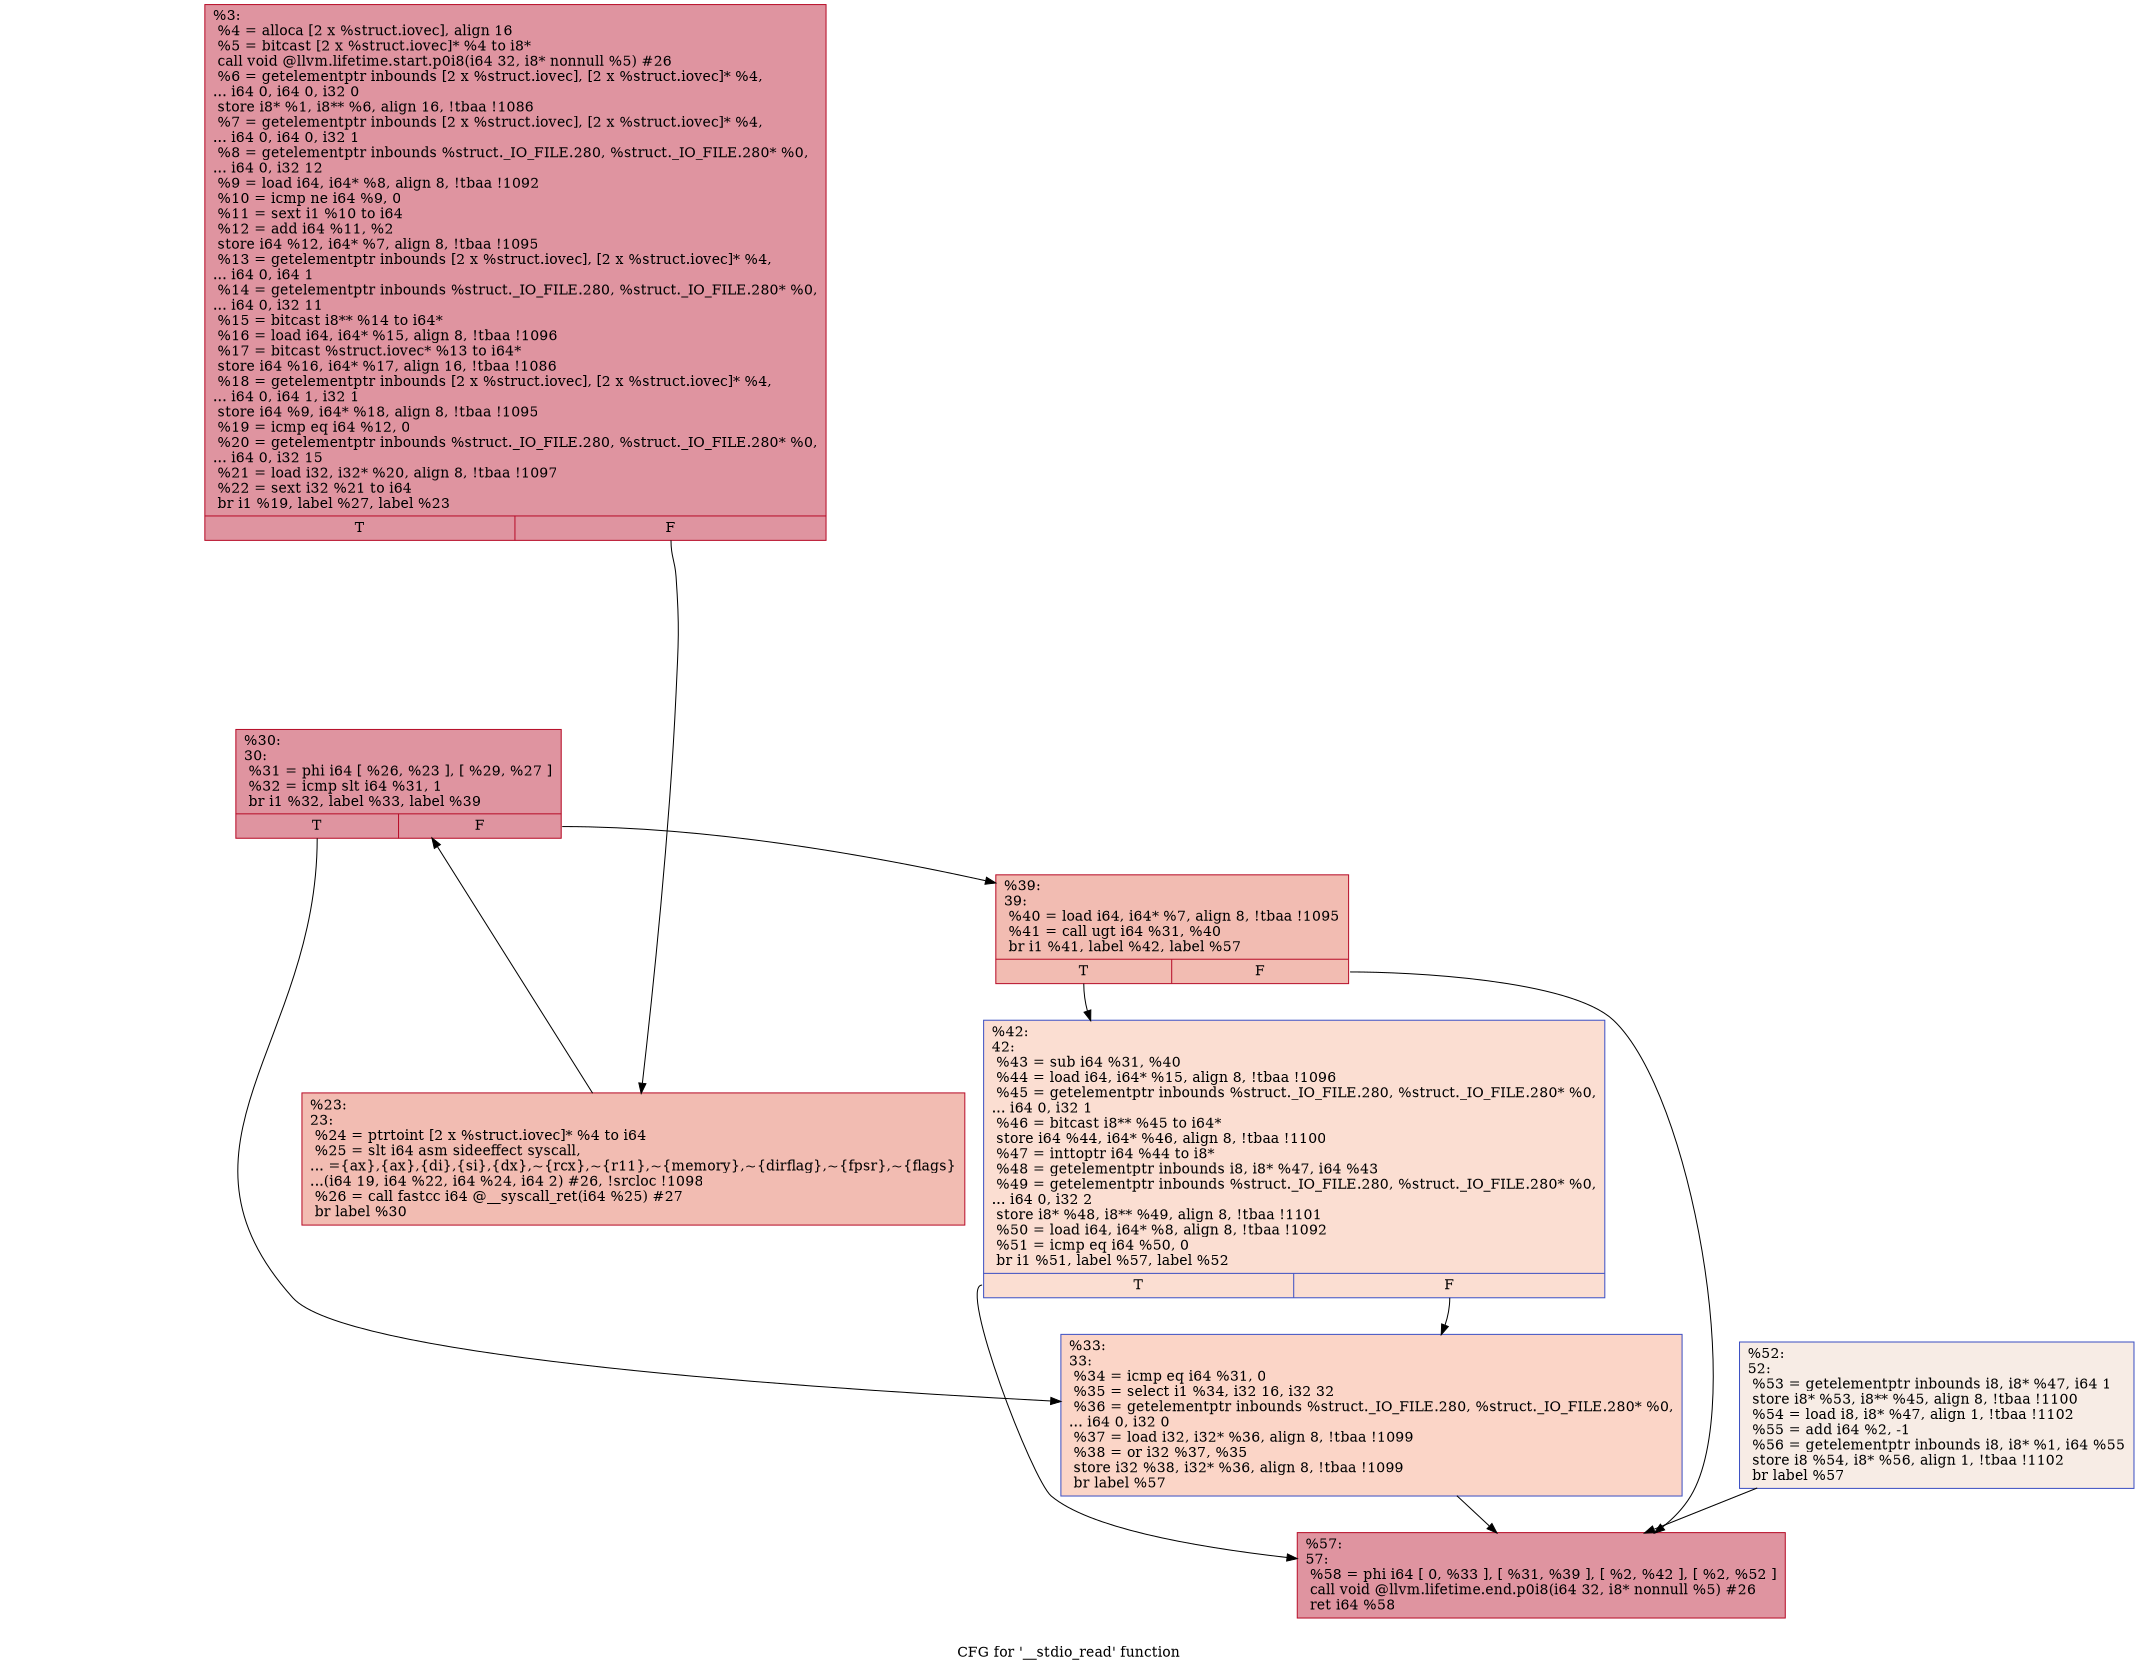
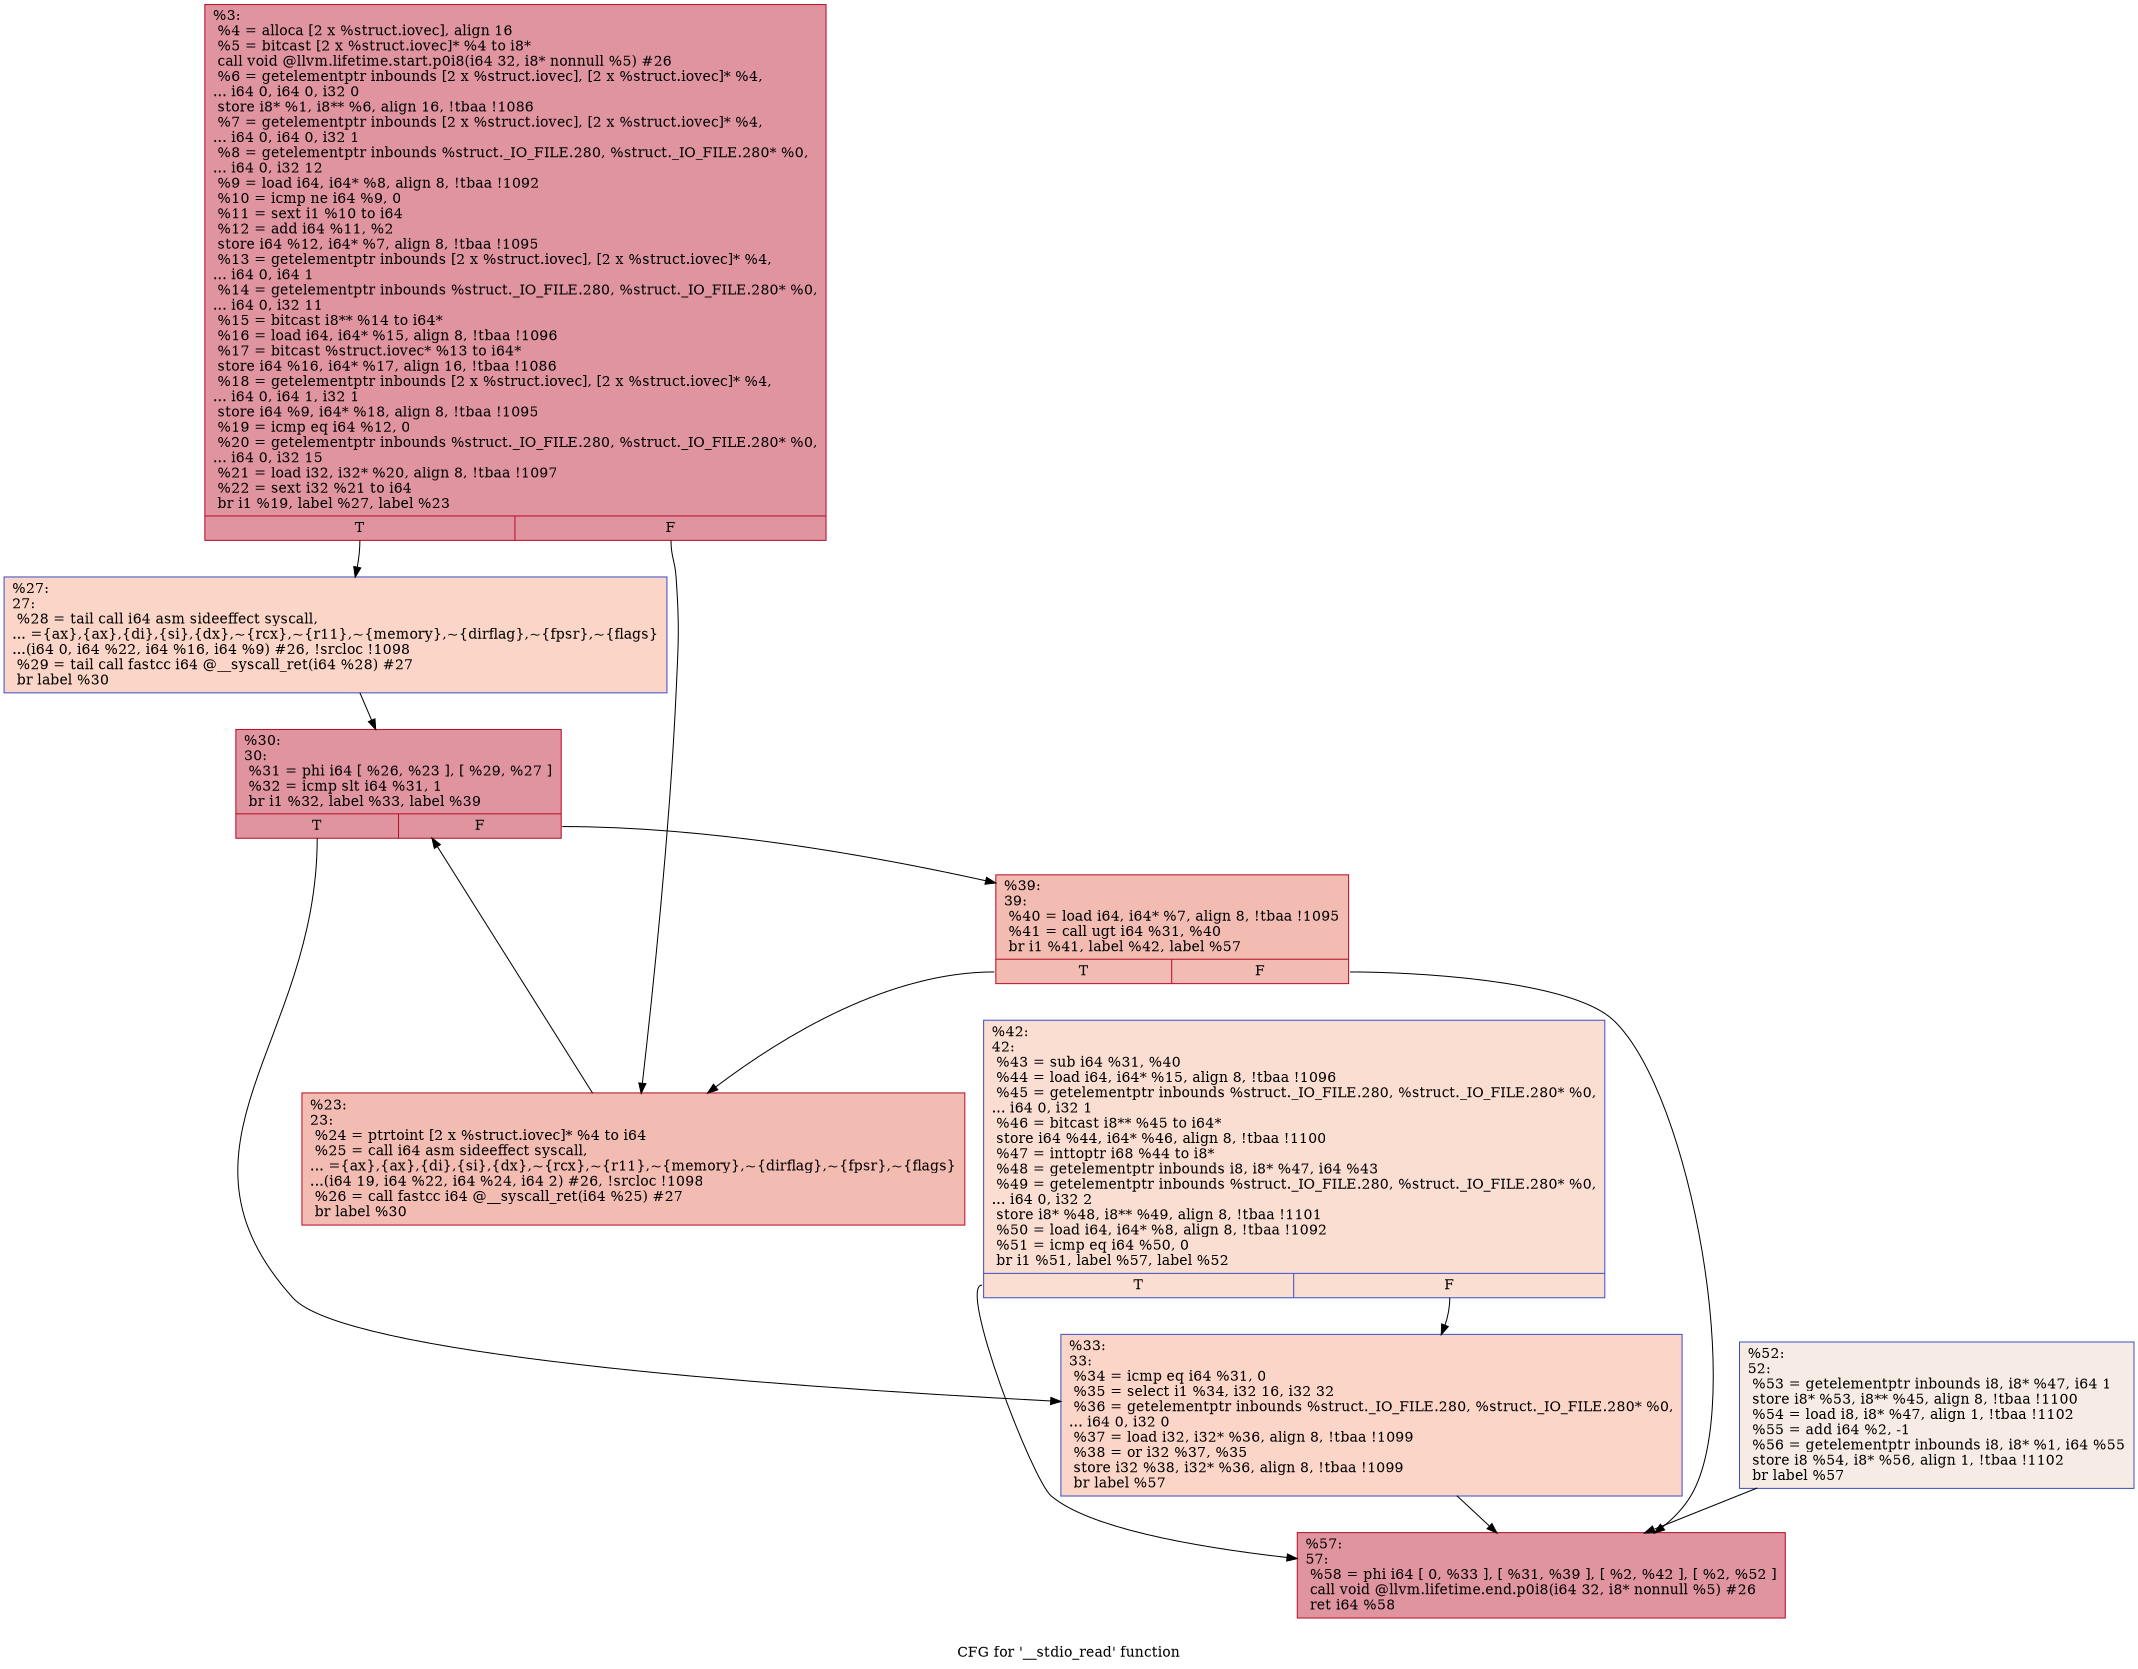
none -> (336, 635)
(1085, 997) -> (847, 1008)
(446, 1151) -> (449, 1151)
(1104, 1154) -> (1104, 1154)
